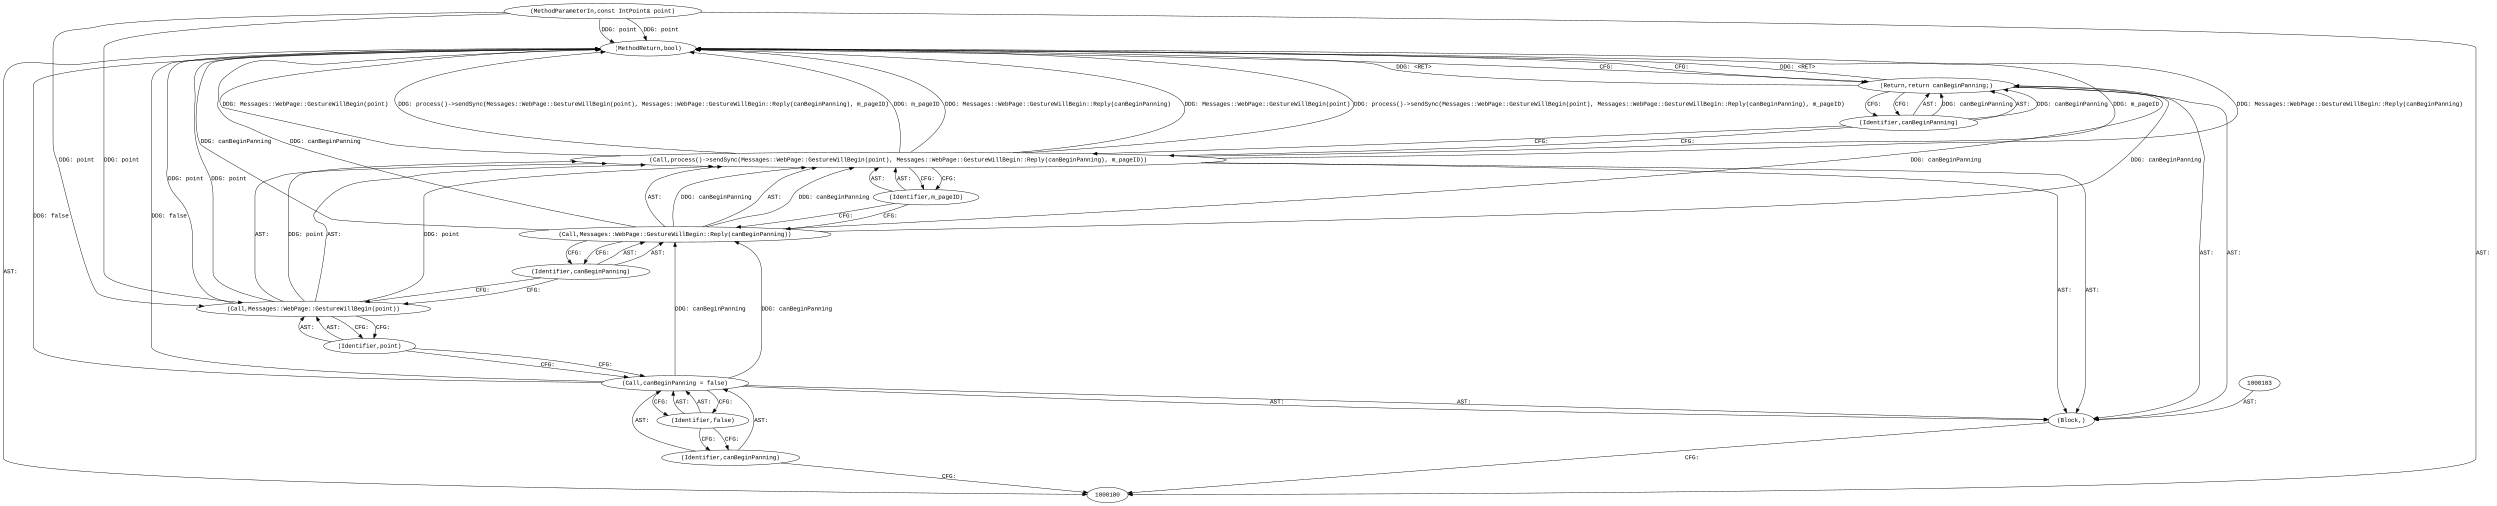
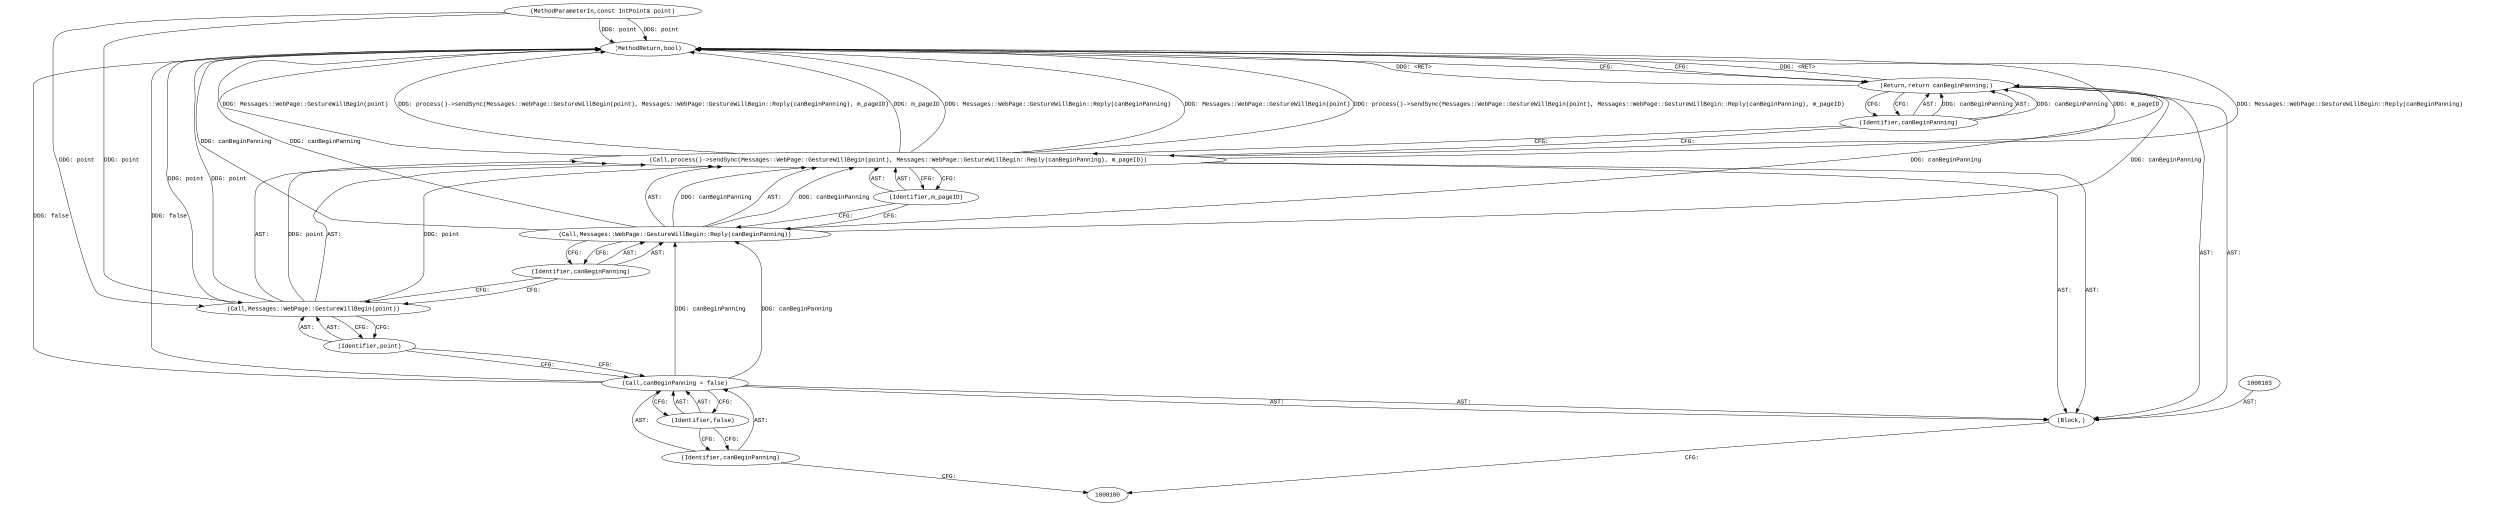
(2466, 47) -> none
(51, 468) -> none
